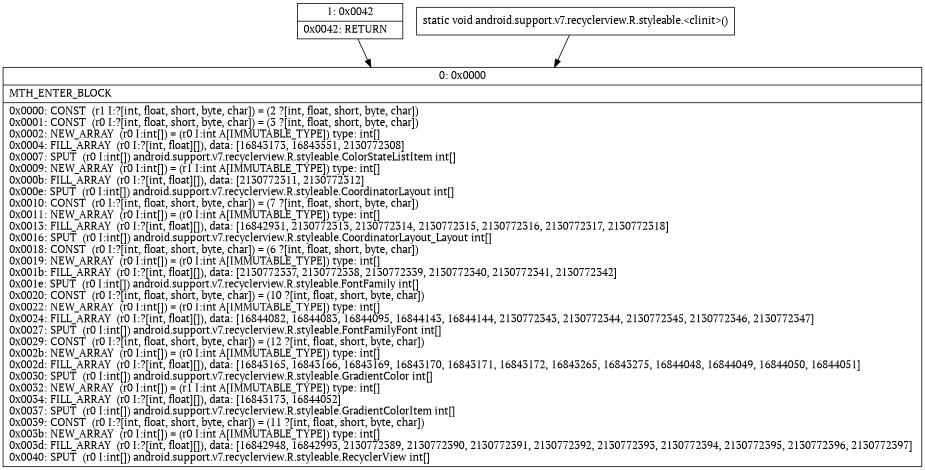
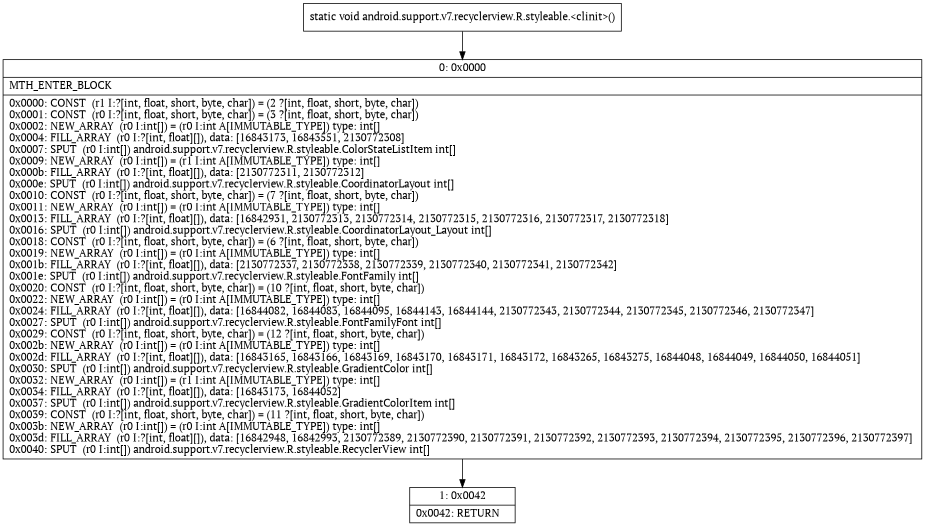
(363, 50) -> (462, 469)
